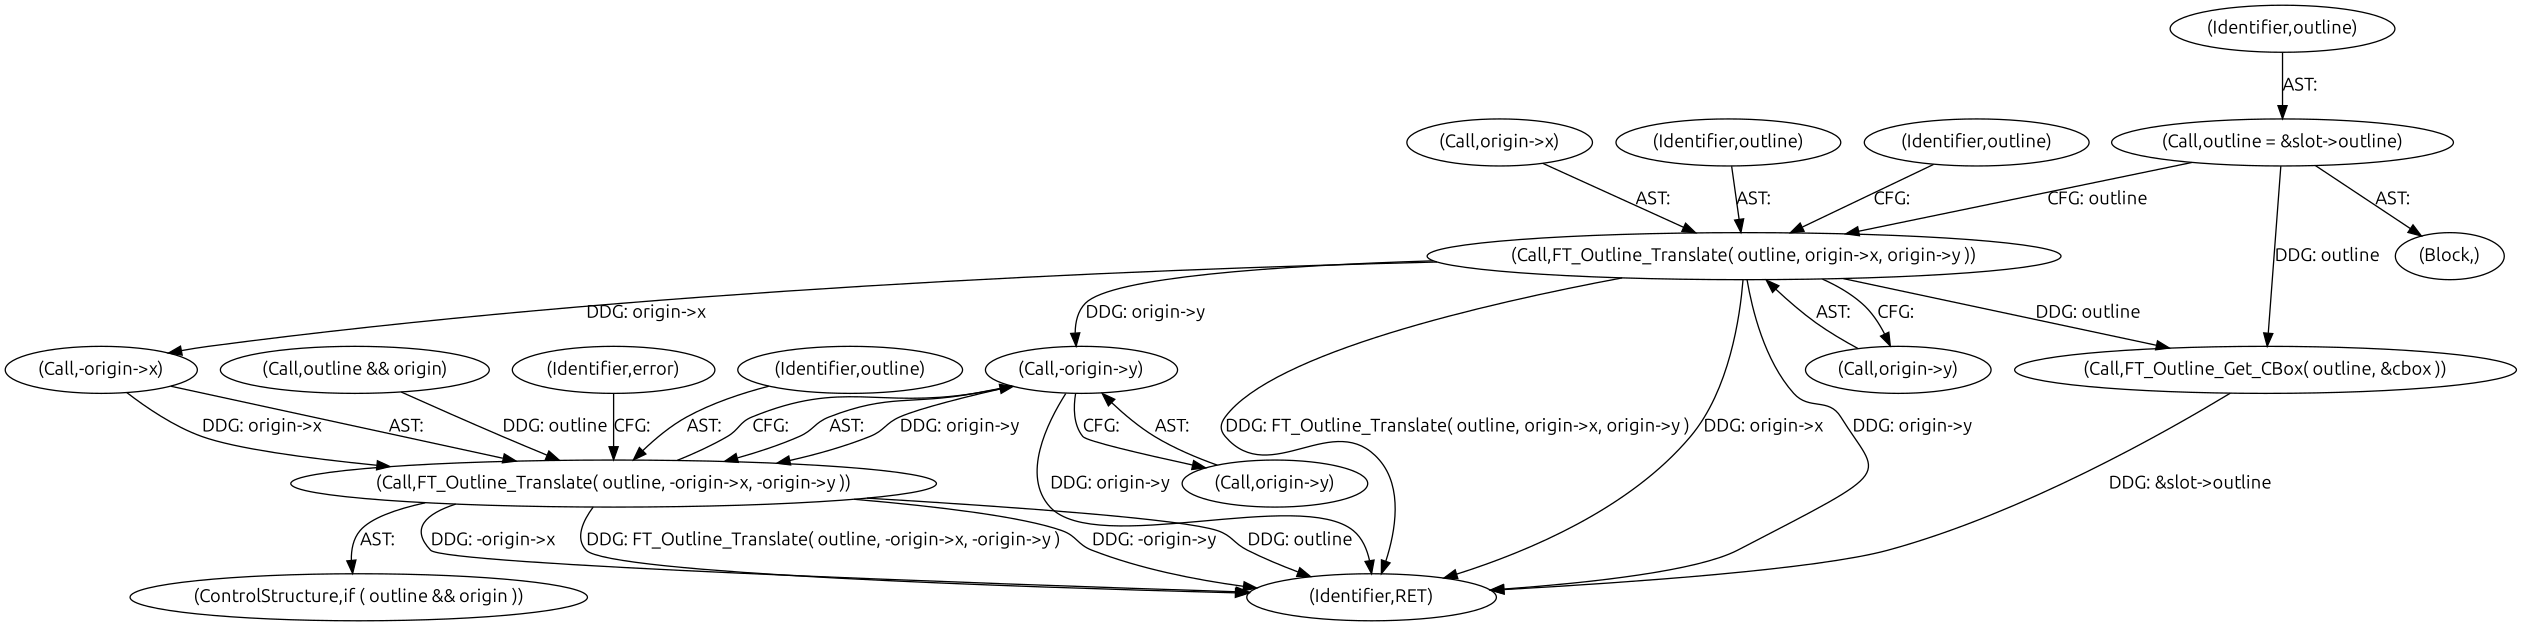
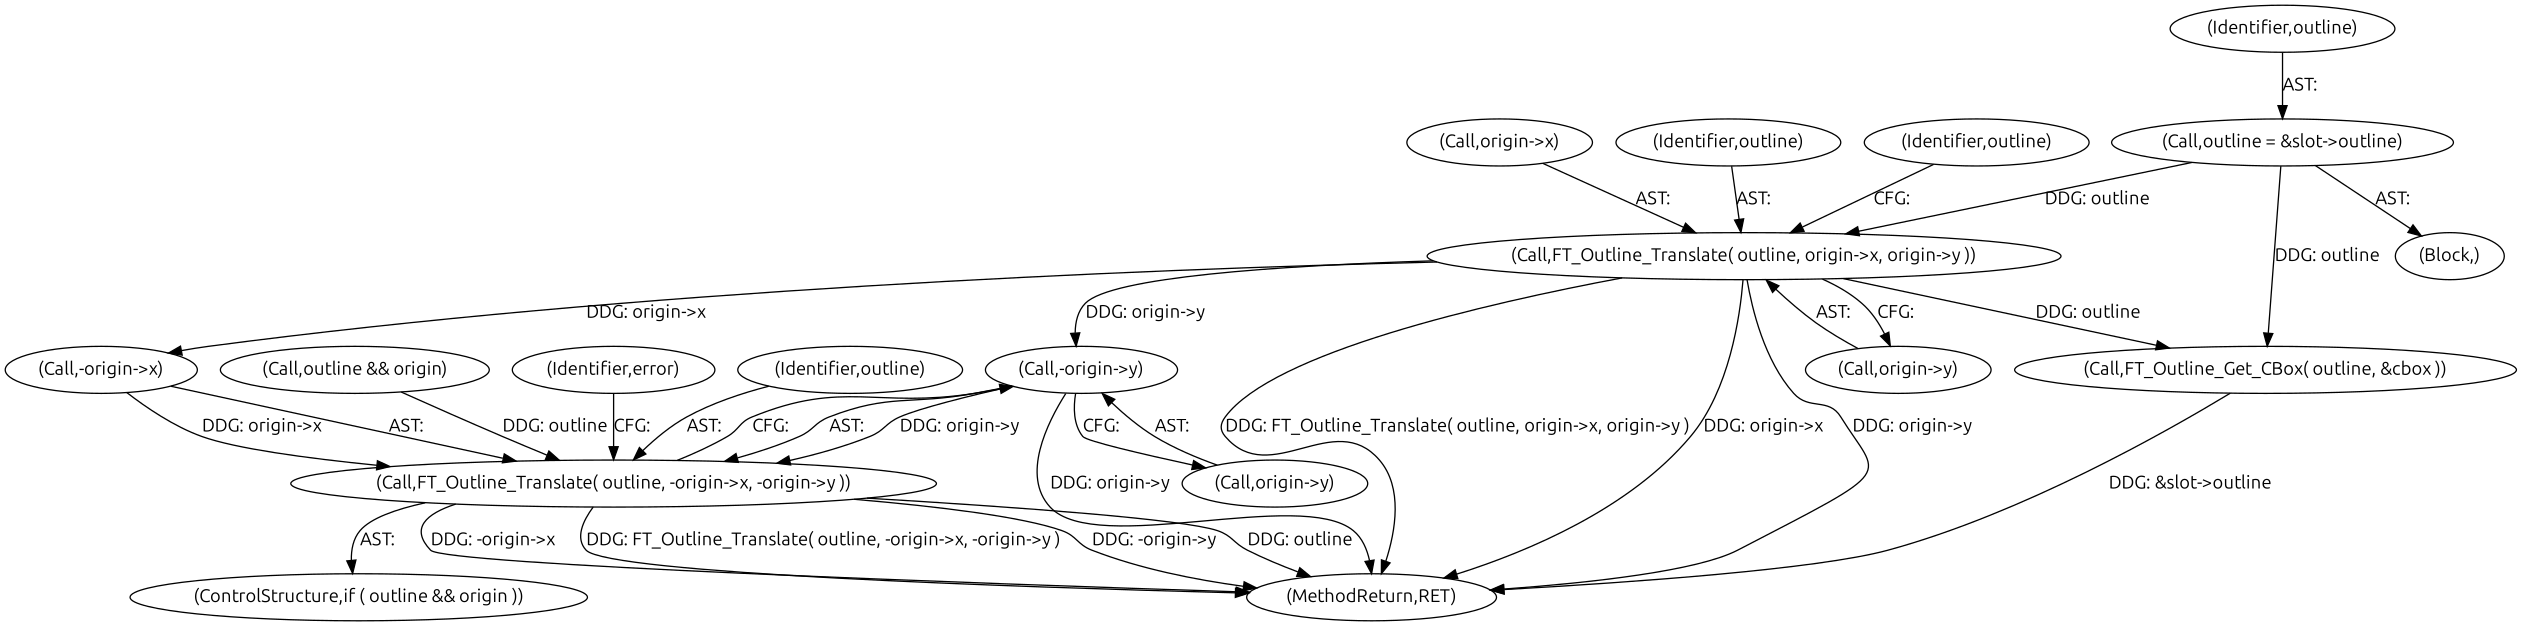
(2098, 199) -> (2098, 199)
(1372, 597) -> (1372, 597)
